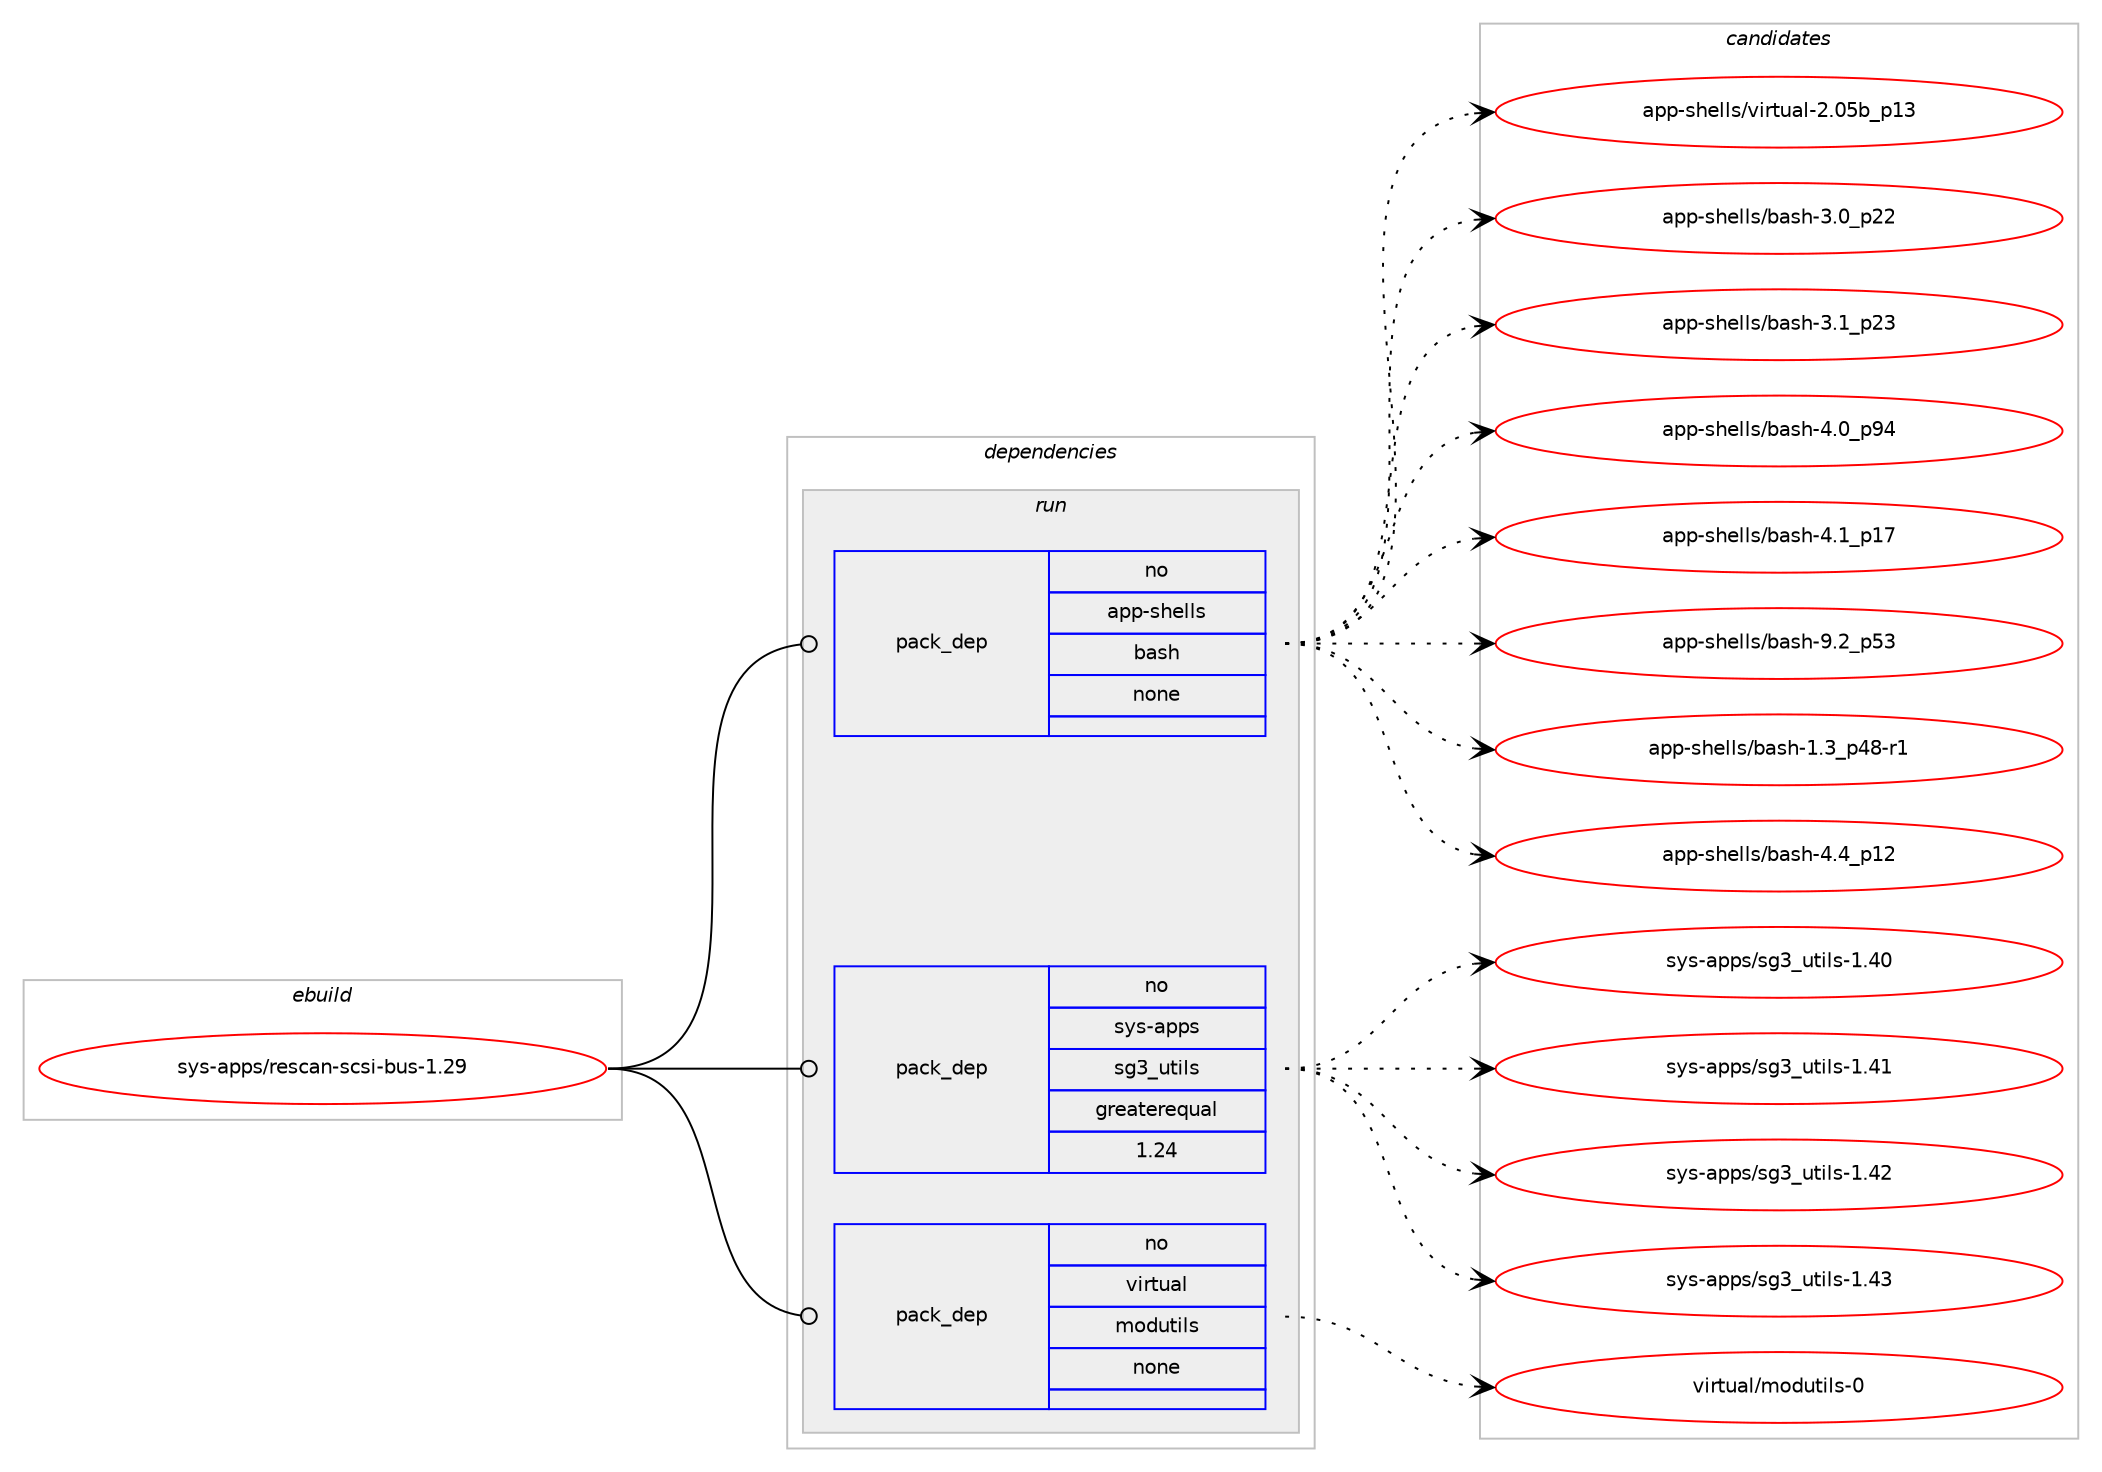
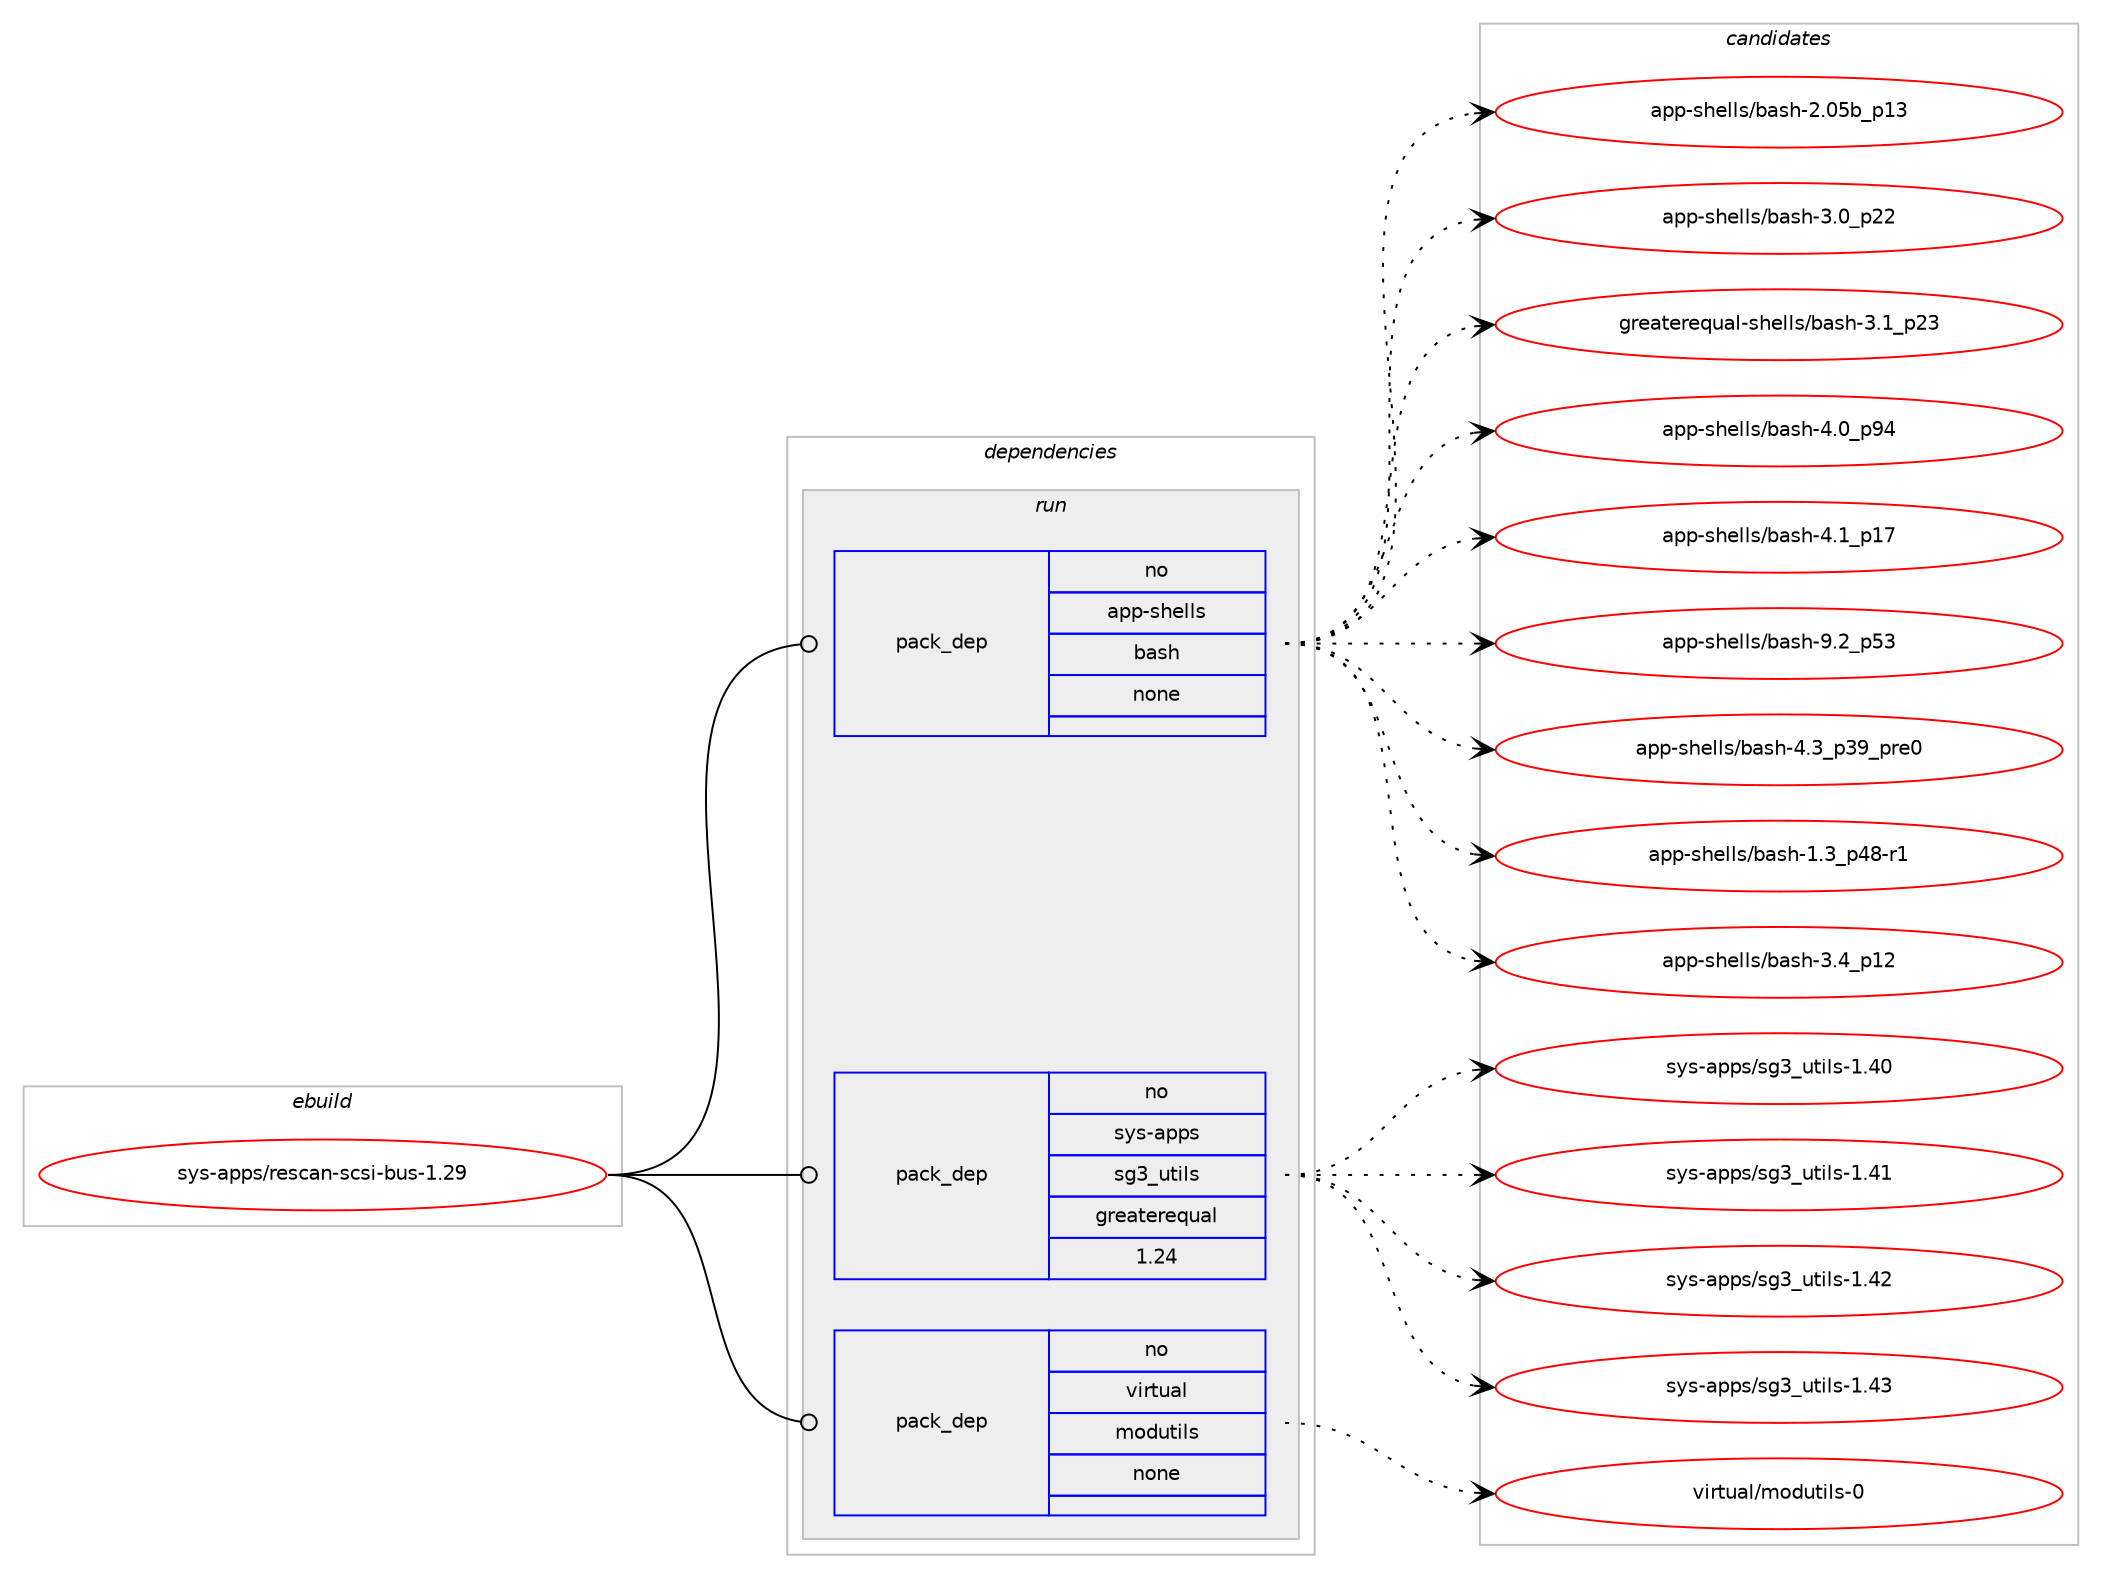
(1779, 112) -> (1779, 112)
(1779, 325) -> (1779, 325)
none -> (1779, 750)
(1779, 856) -> (1779, 962)
